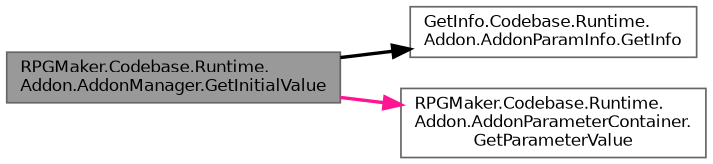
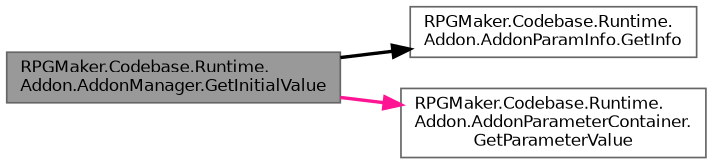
(553, 32) -> (553, 32)
